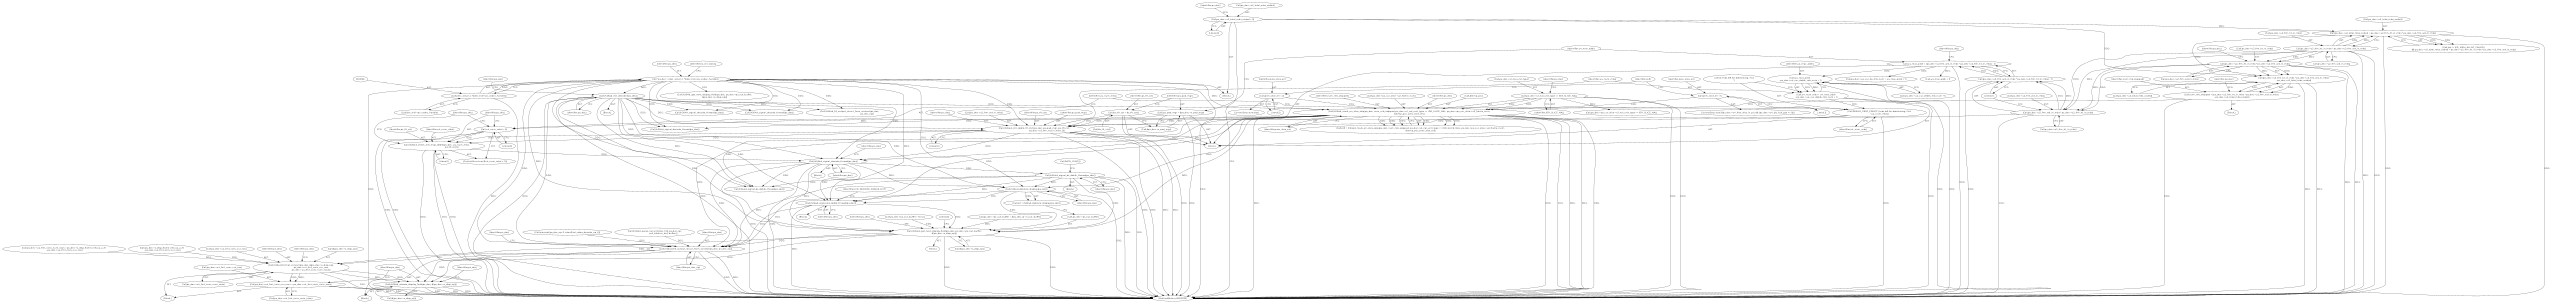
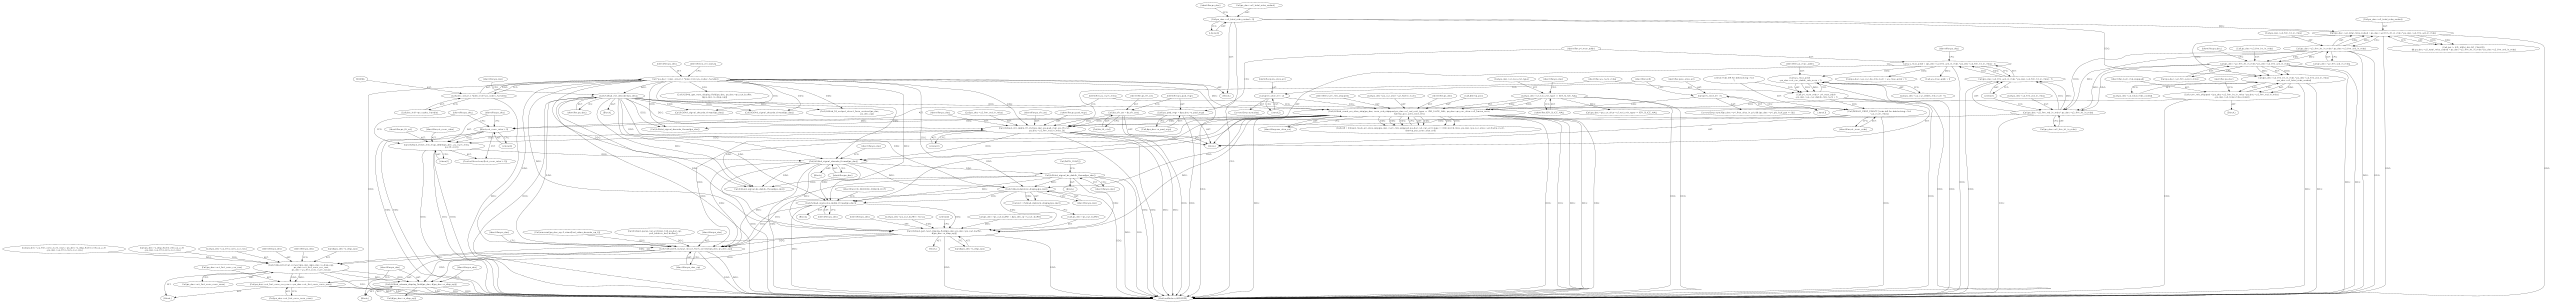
(1139, 121) -> (1113, 121)
(494, 129) -> (494, 129)
